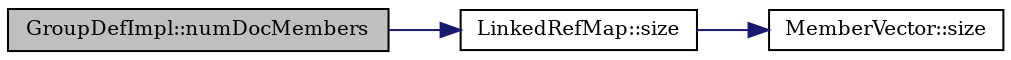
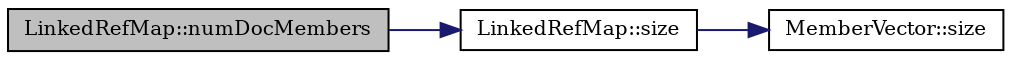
(198, 30) -> (198, 30)
